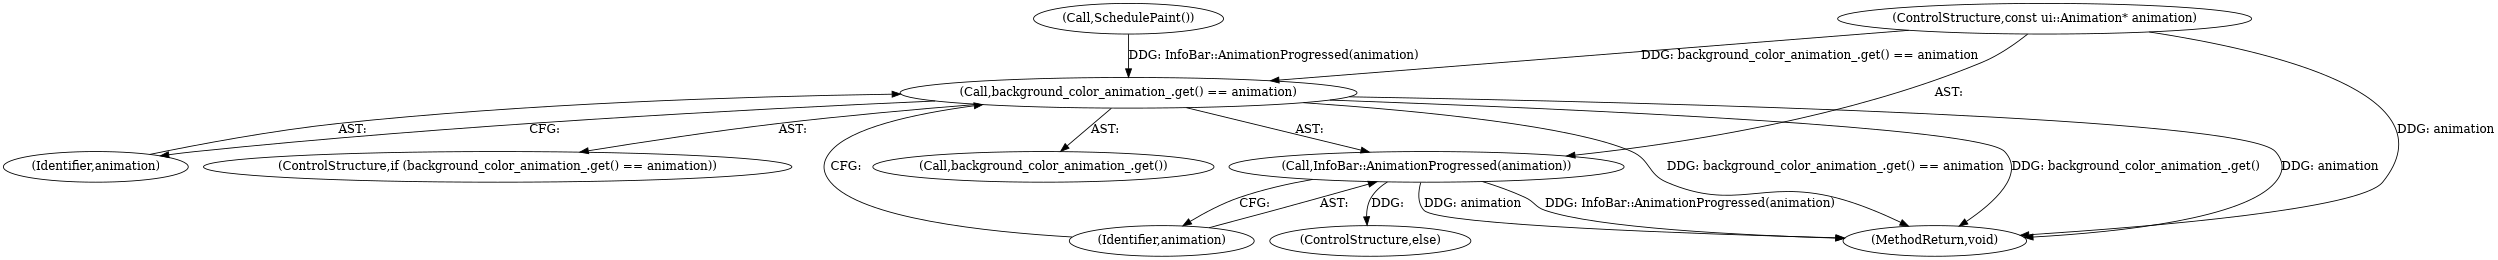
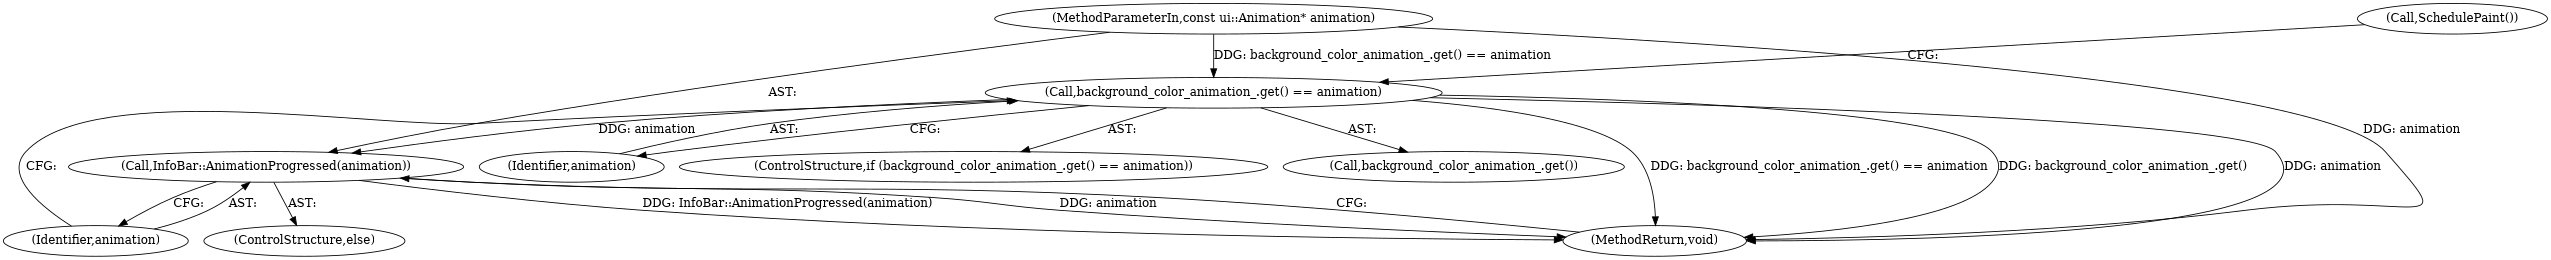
(2045, 19) -> (1214, 19)
(1274, 56) -> (1925, 56)
(1312, 130) -> (647, 130)
none -> (995, 191)
(1389, 204) -> (304, 204)
